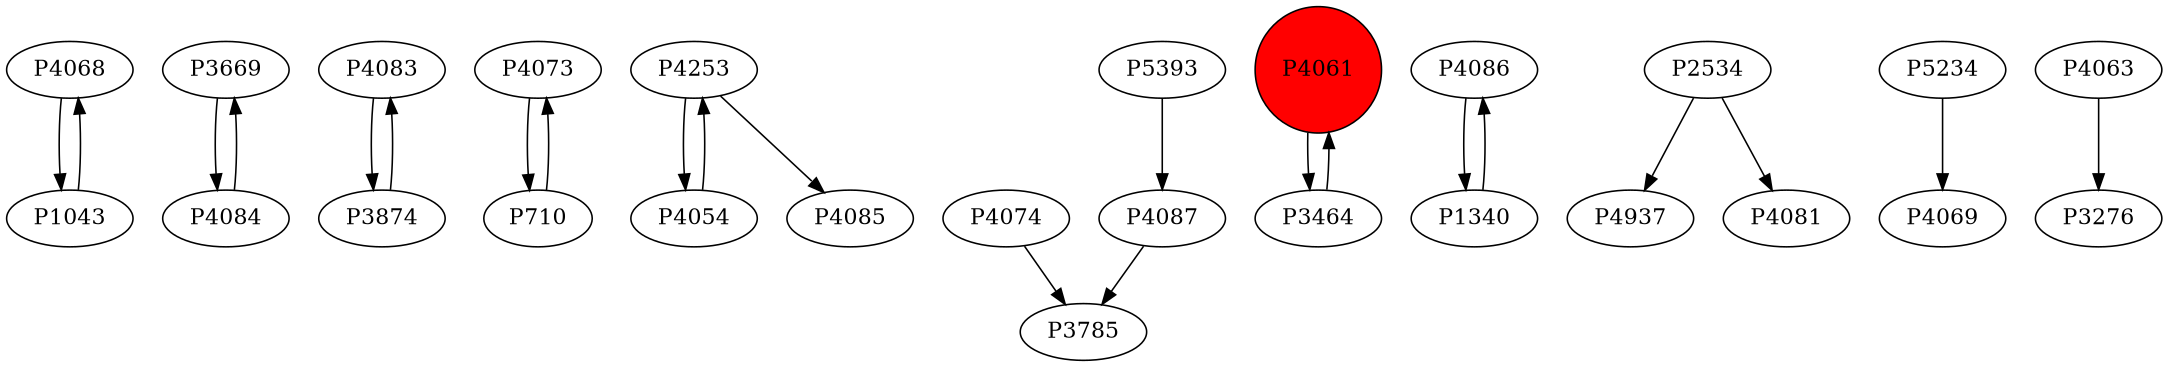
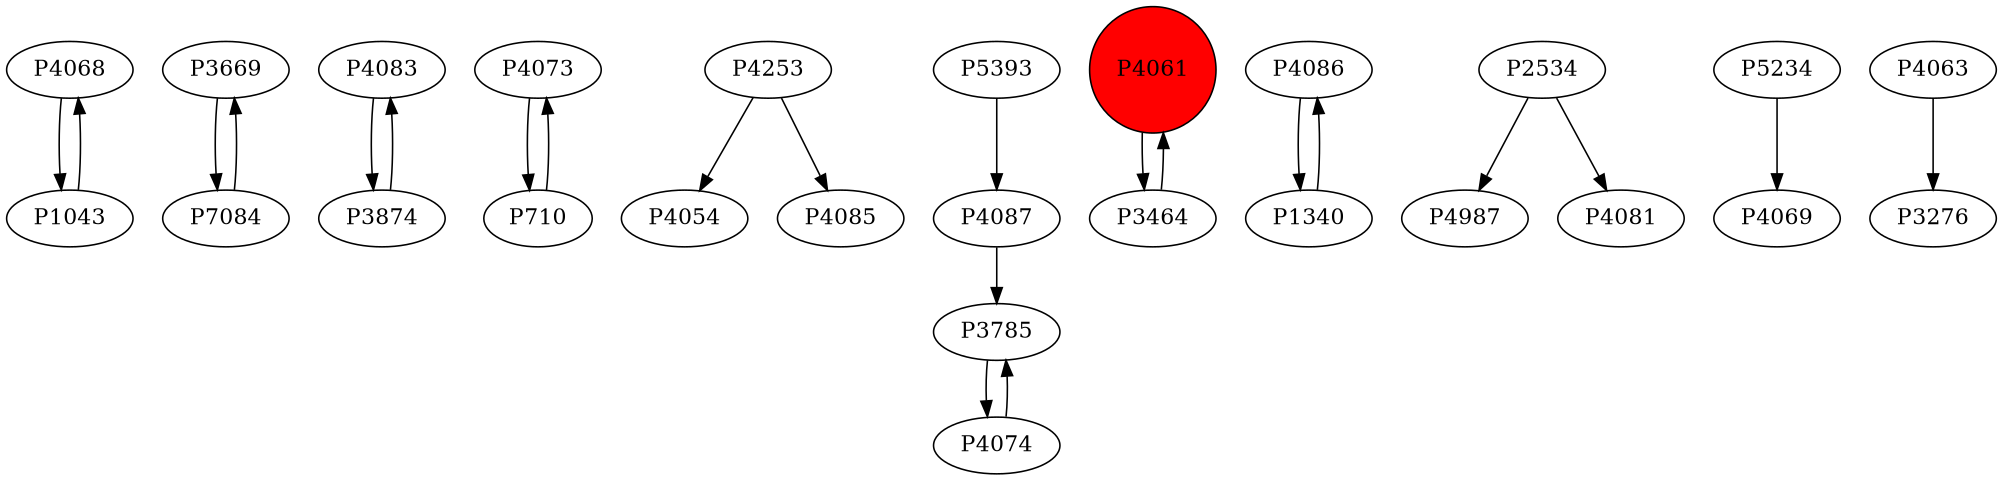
(705, 152) -> none
(226, 218) -> (226, 218)
(1630, 218) -> (1465, 218)
none -> (986, 380)
